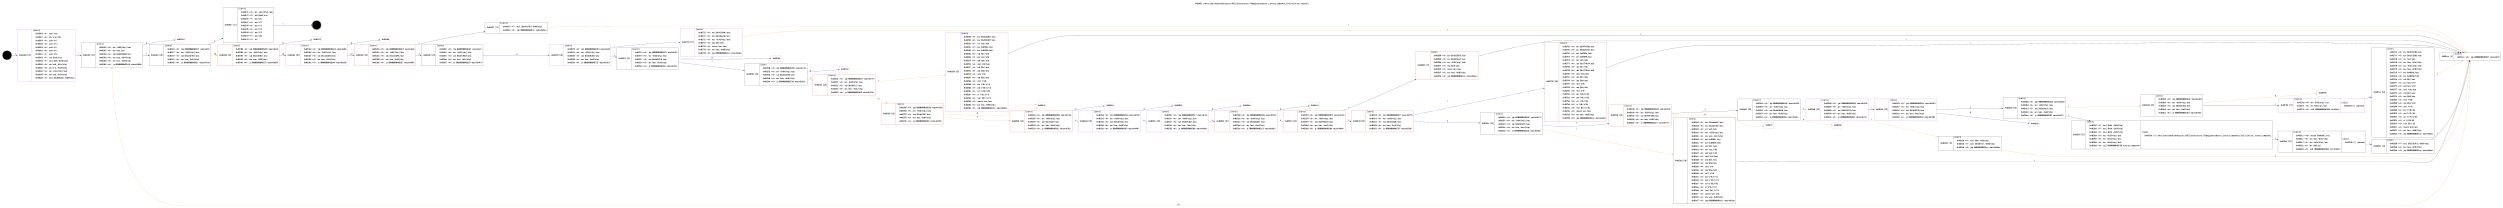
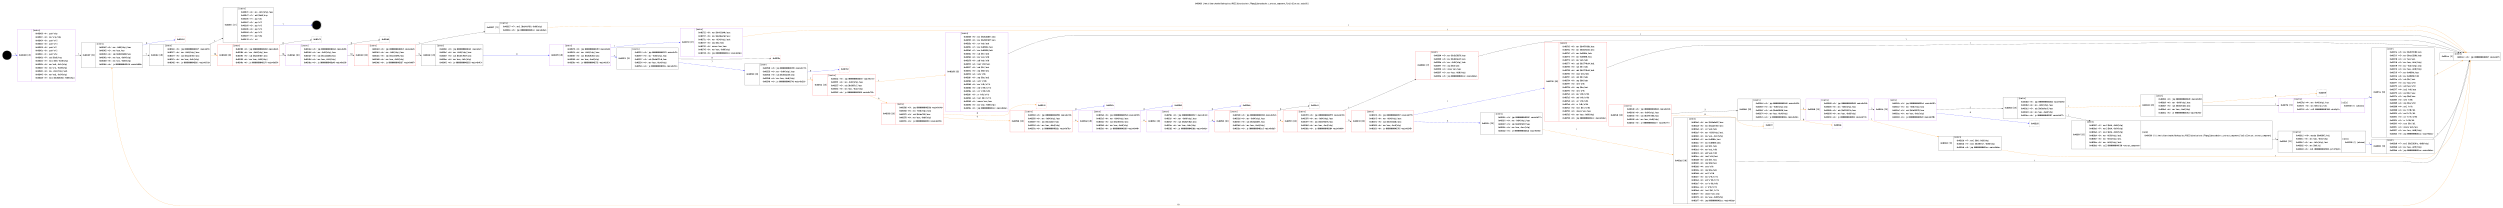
(1575, 126) -> none
